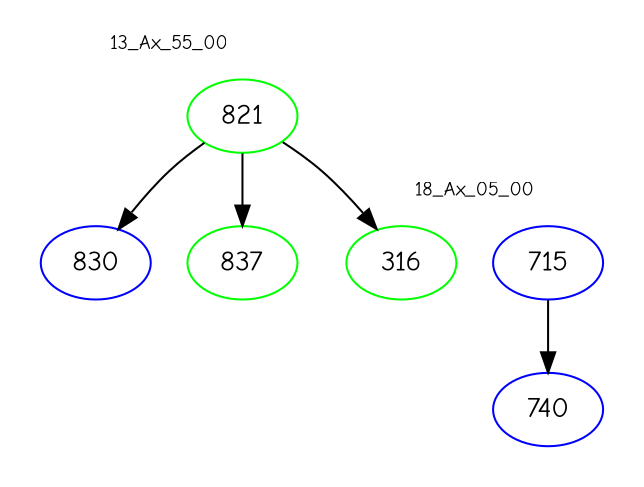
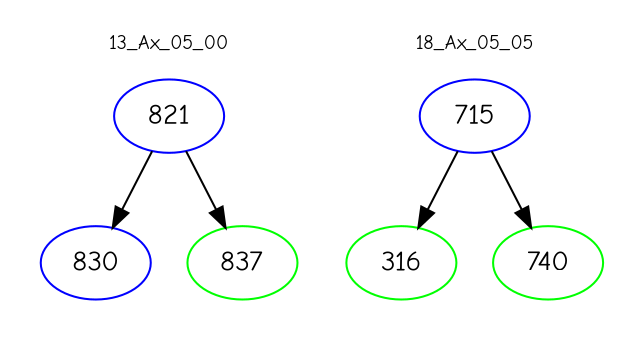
(169, 44) -> (169, 44)
(242, 116) -> (169, 116)
(343, 191) -> (443, 180)
(475, 191) -> (475, 44)
(548, 410) -> (548, 263)
